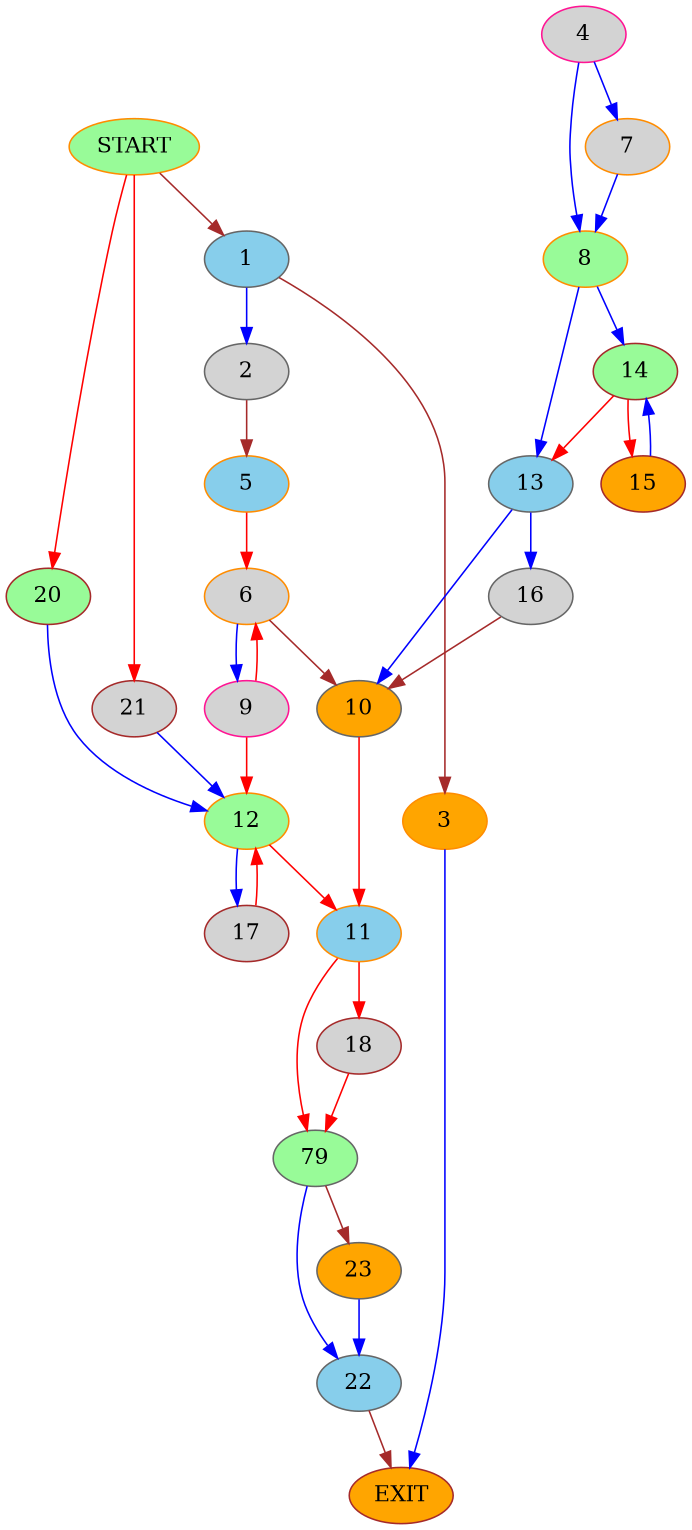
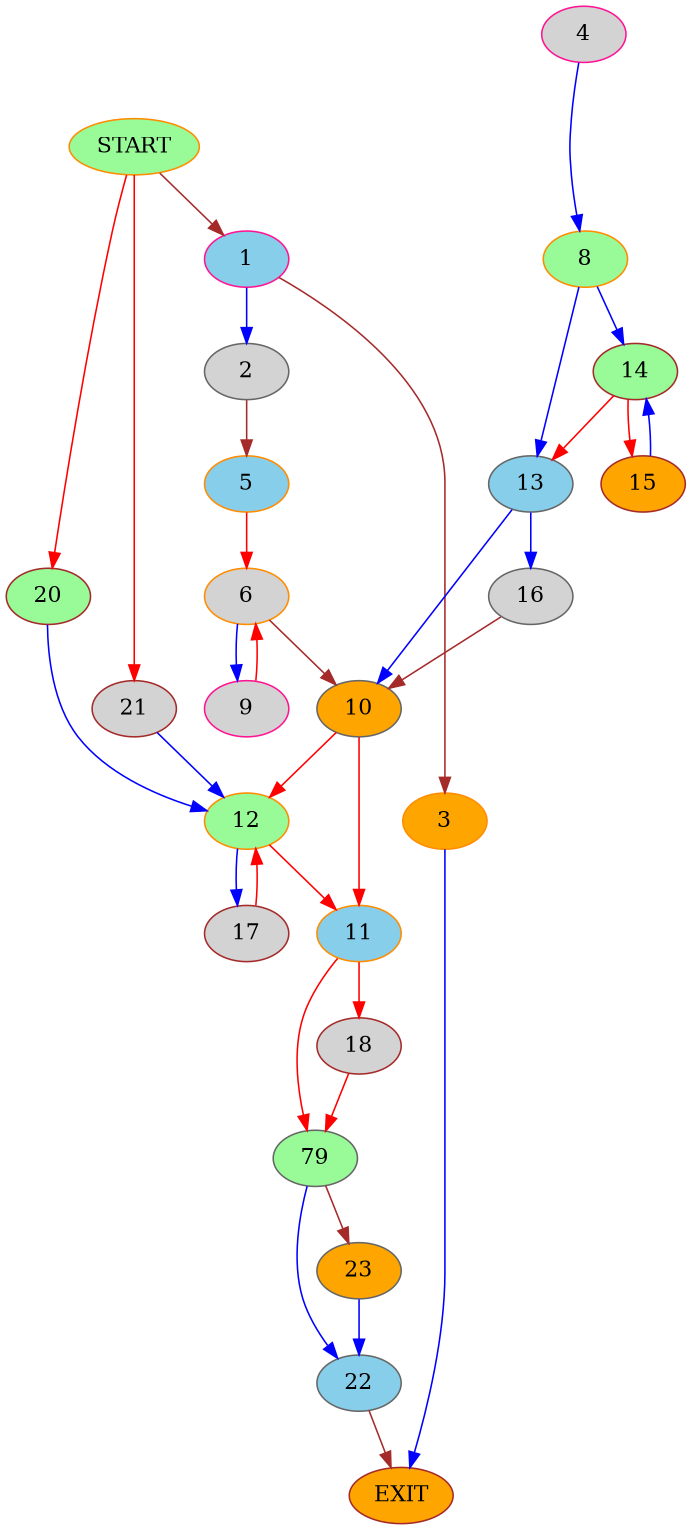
(628, 147) -> none
(247, 259) -> (247, 259)
(247, 757) -> (309, 759)
